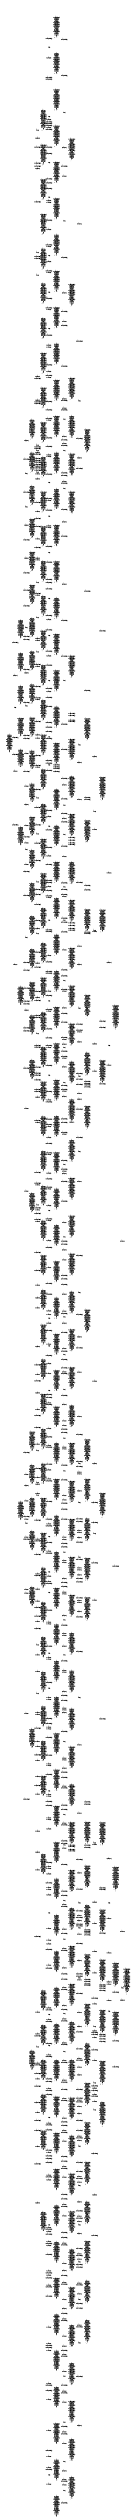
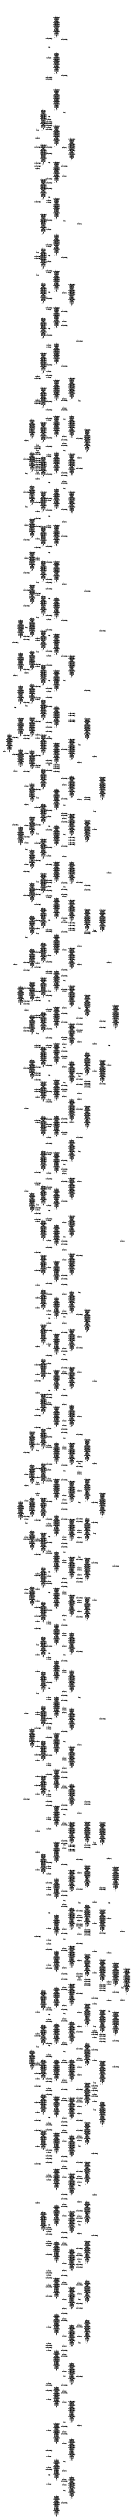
(61, 728) -> (60, 747)
none -> (4, 752)
none -> (74, 1028)
none -> (76, 2195)
